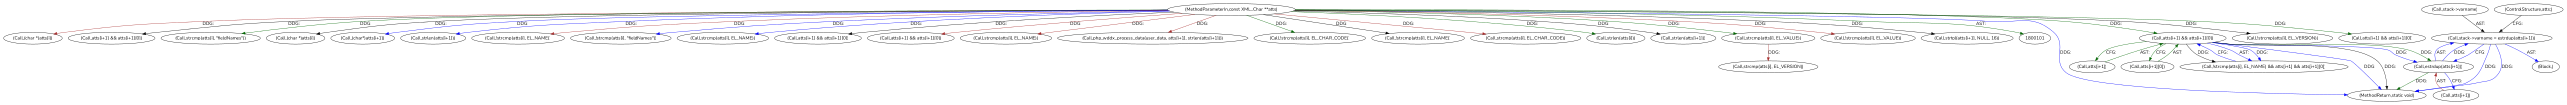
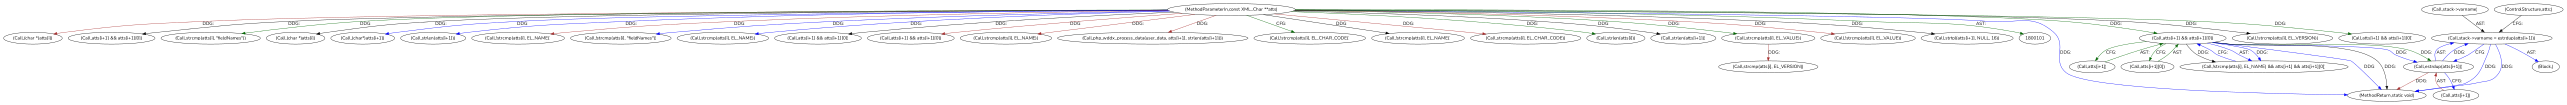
(1282, 24) -> (1282, 24)
(2414, 80) -> (2414, 80)
